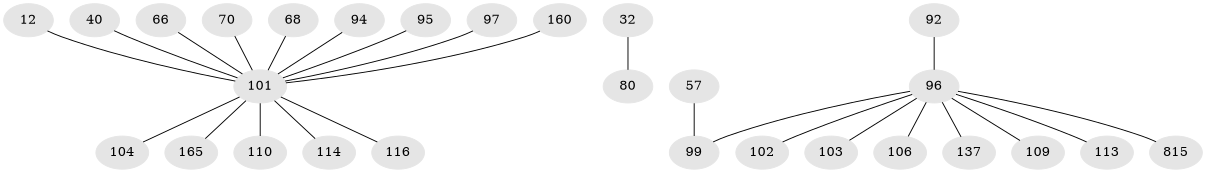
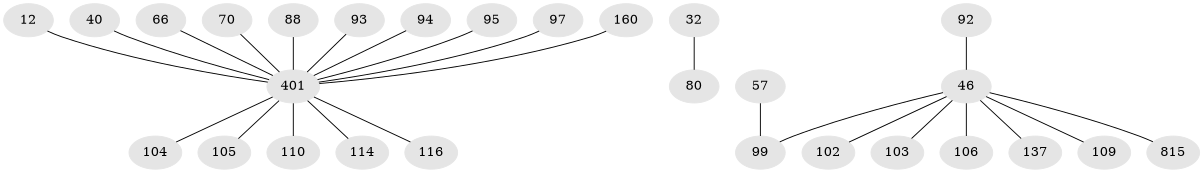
(293, 20) -> (293, 20)
none -> (360, 20)
(260, 86) -> (293, 86)
(934, 86) -> (966, 86)
(191, 153) -> (224, 153)
(1107, 153) -> none
